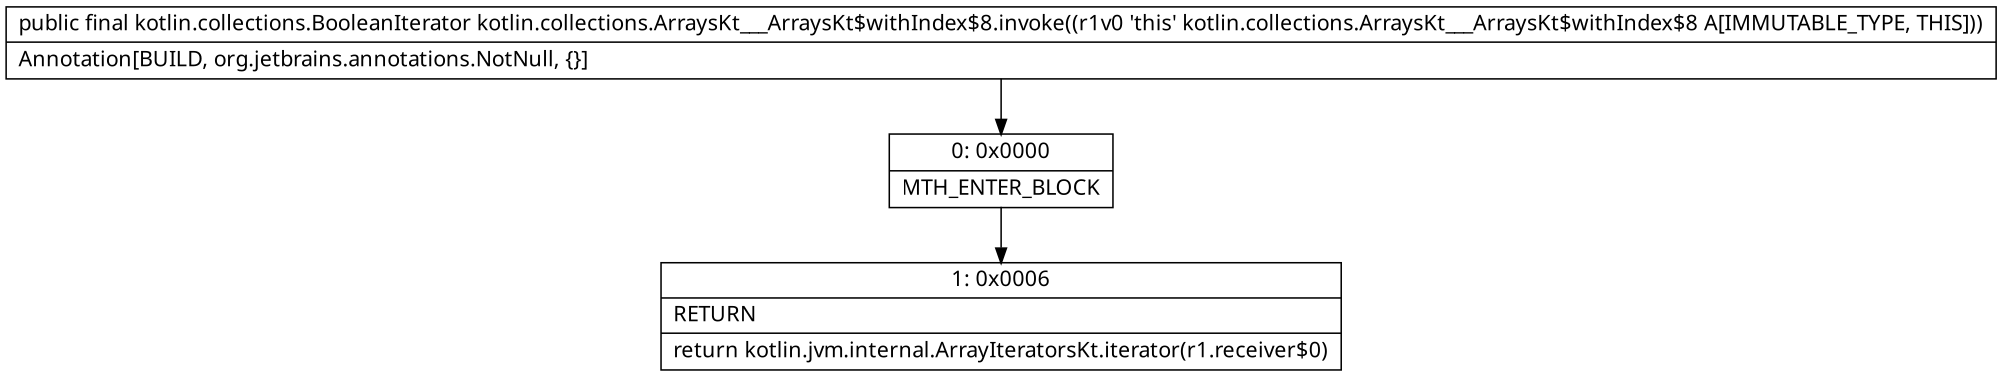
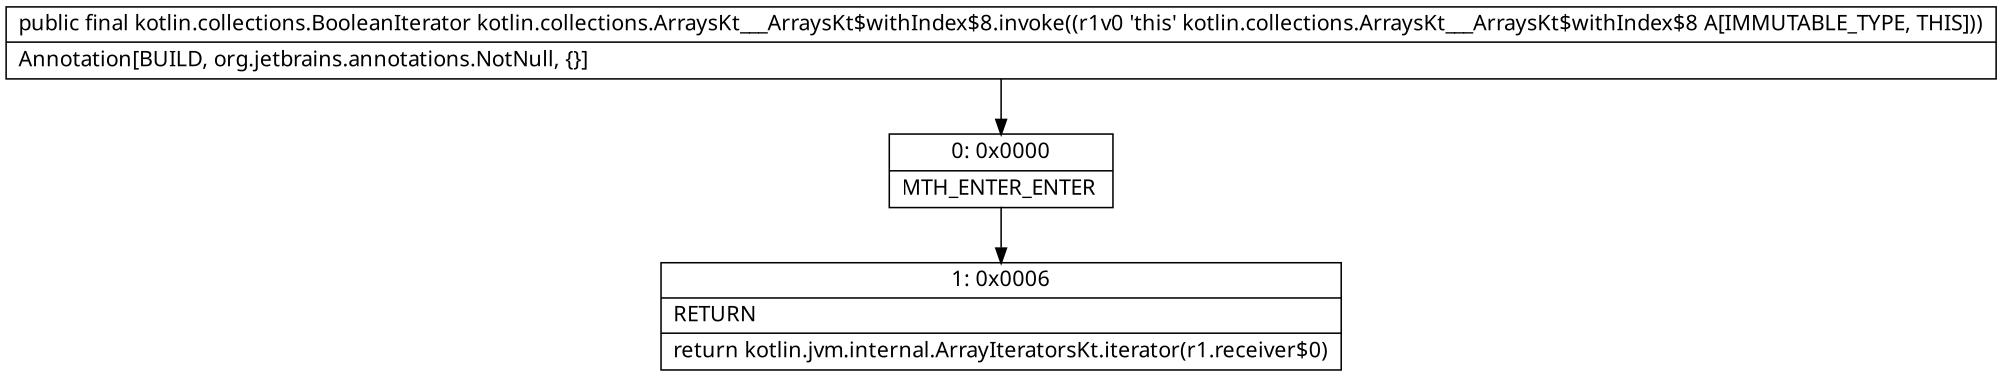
(1001, 188) -> (999, 188)
